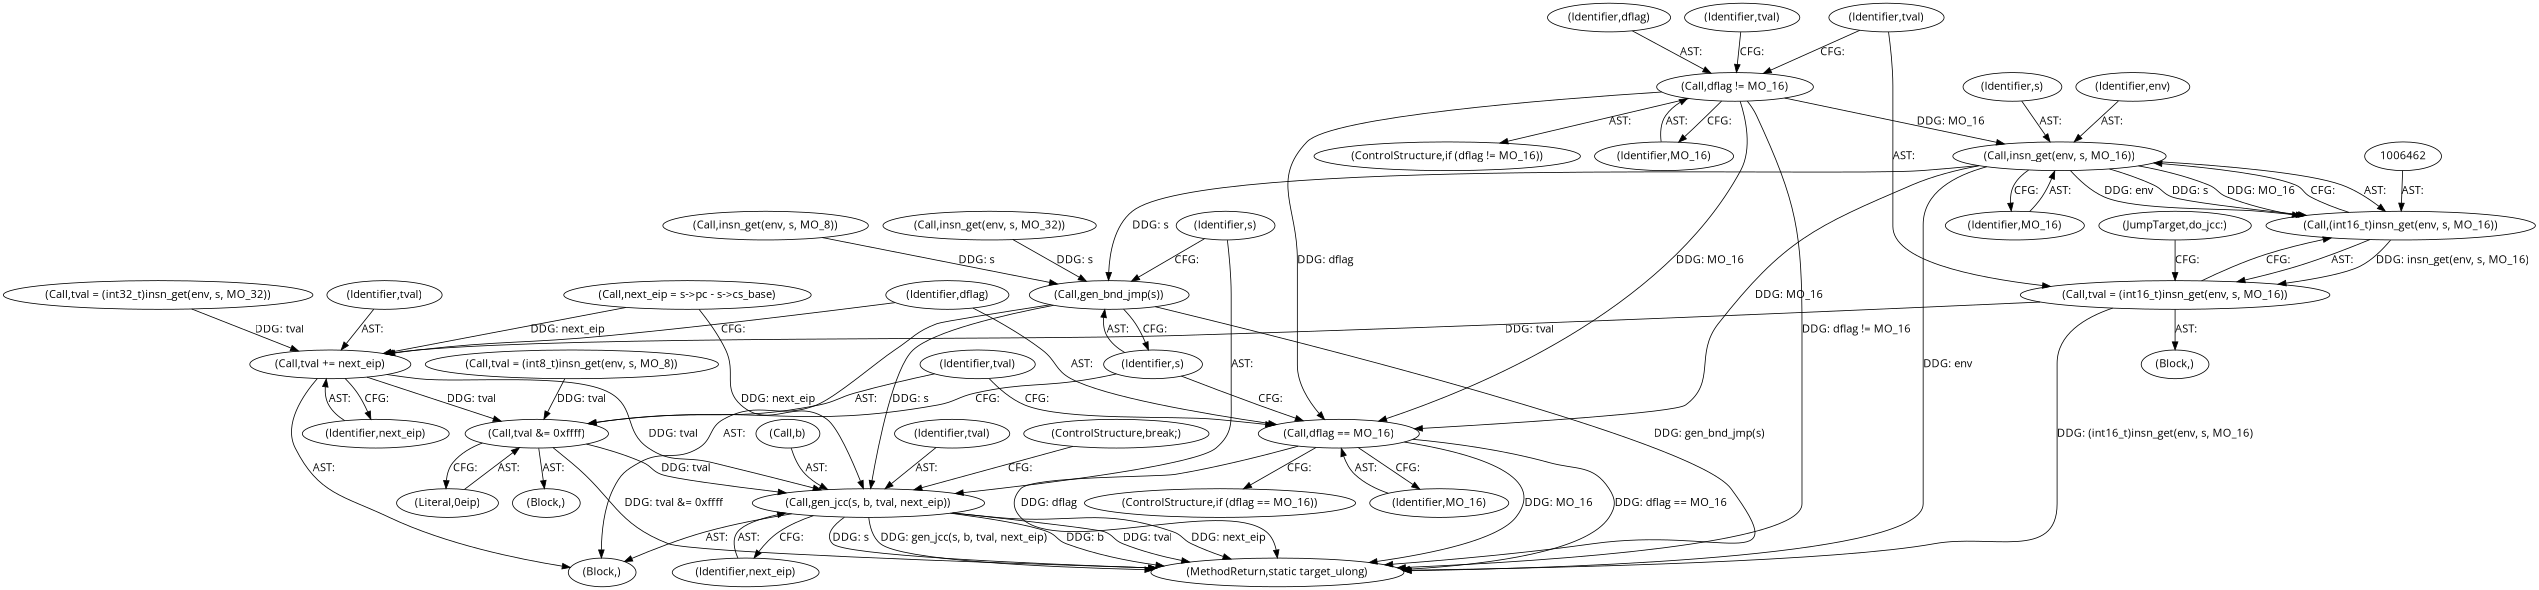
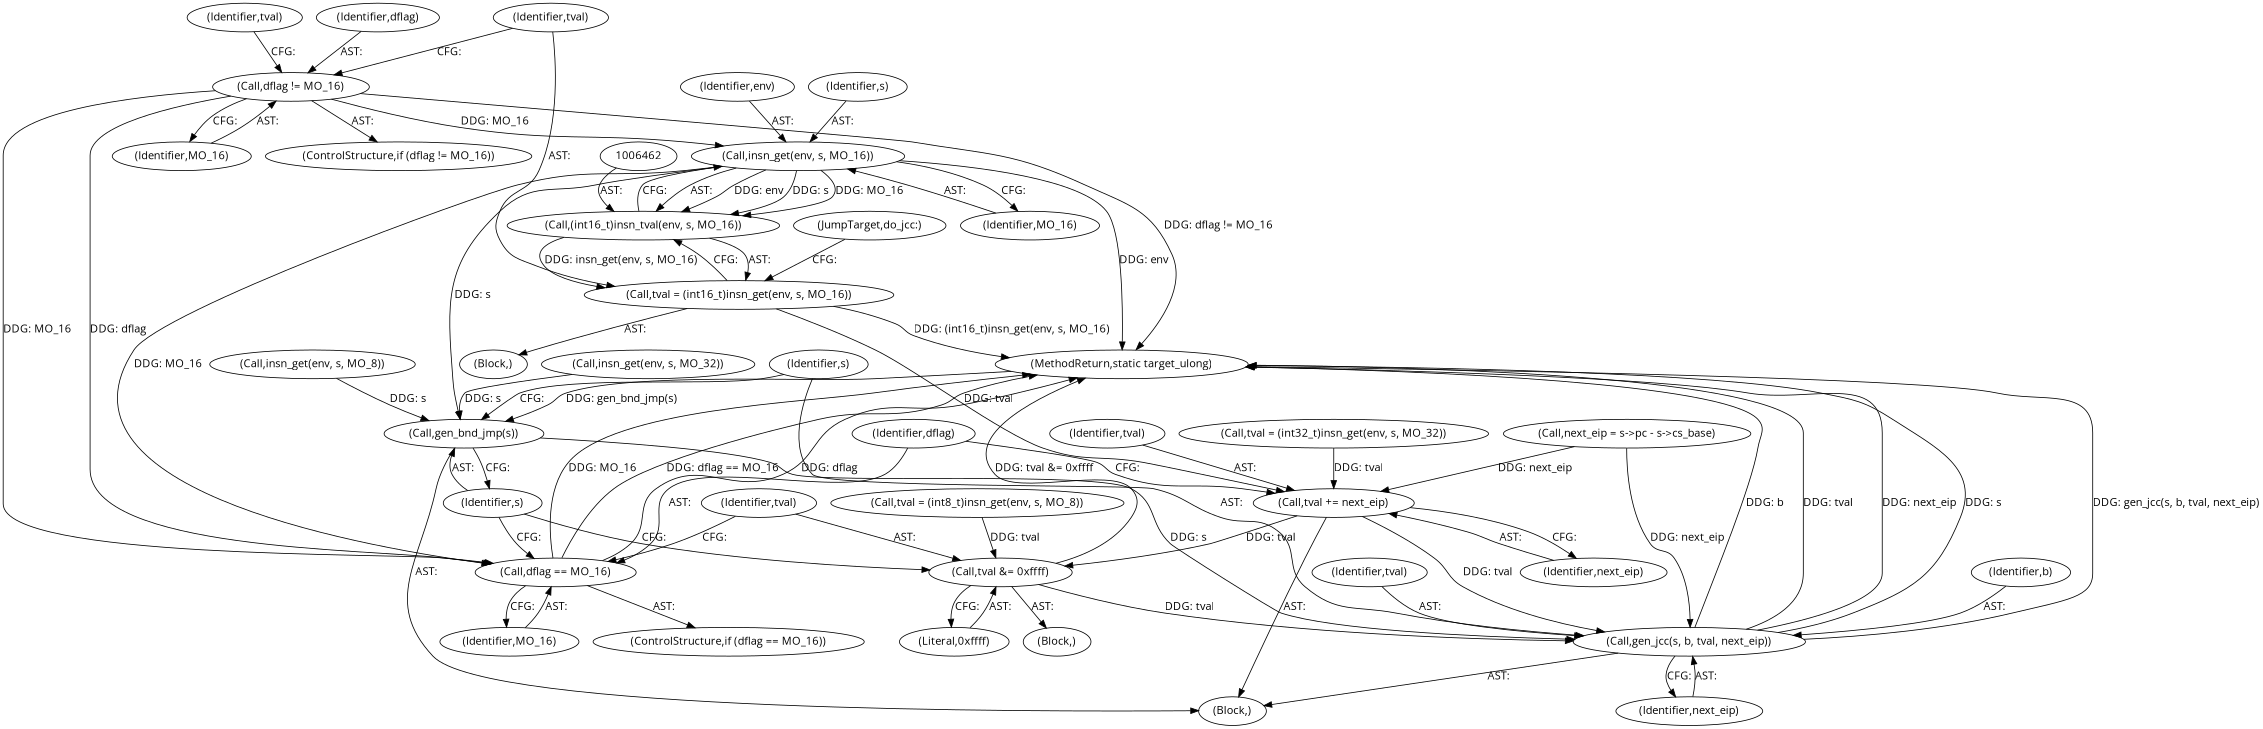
(2401, 226) -> (643, 226)
(788, 434) -> (2021, 572)
(1116, 434) -> none
(1648, 446) -> (797, 379)
(1301, 468) -> (666, 607)
(448, 503) -> (954, 642)
